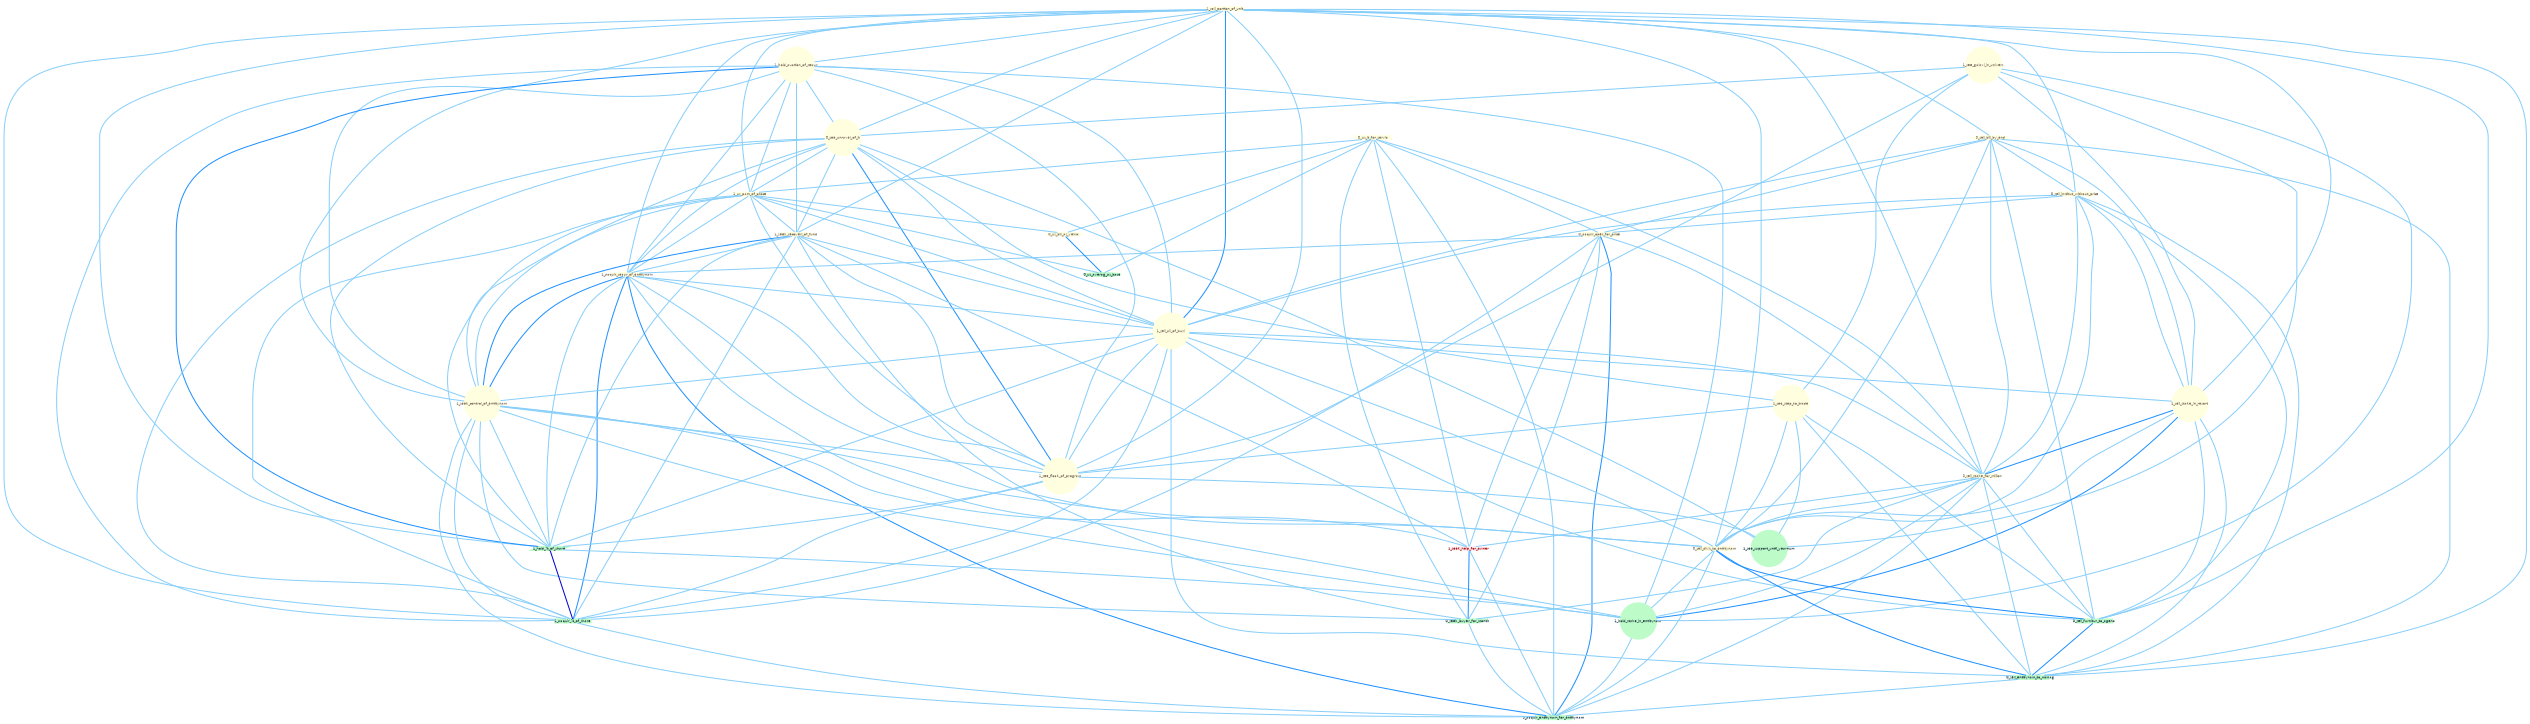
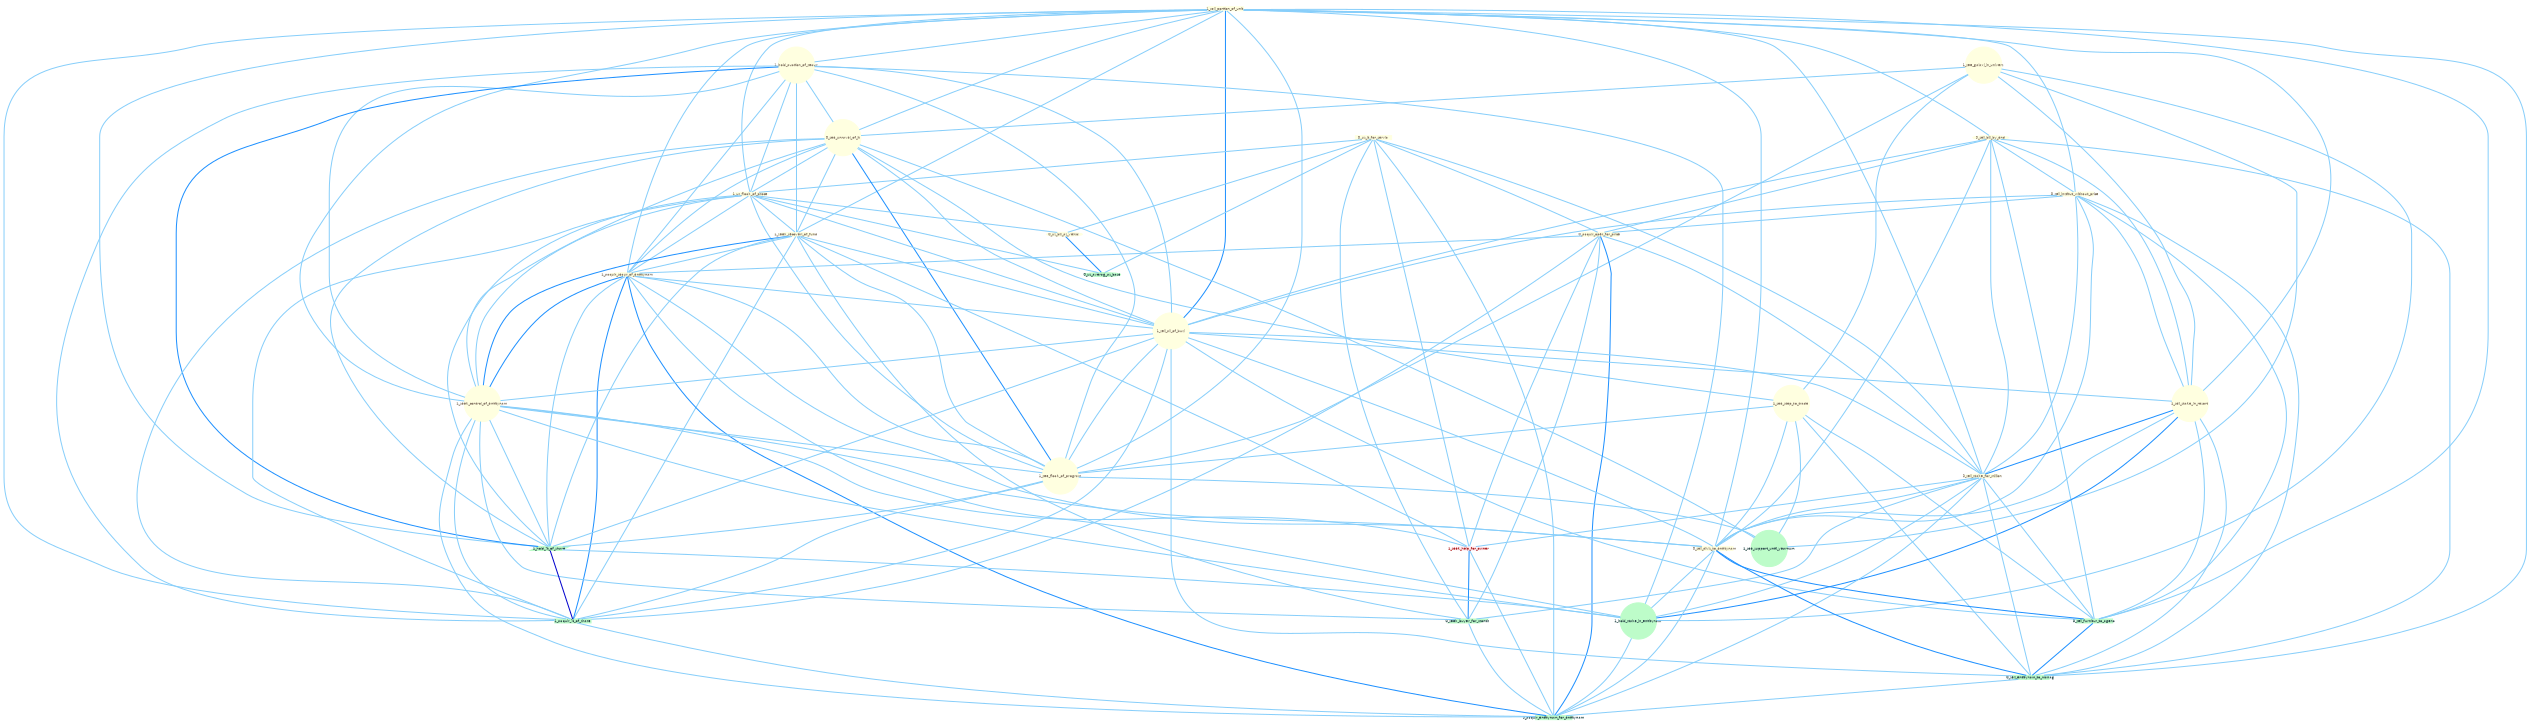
(750, 194) -> (750, 194)
